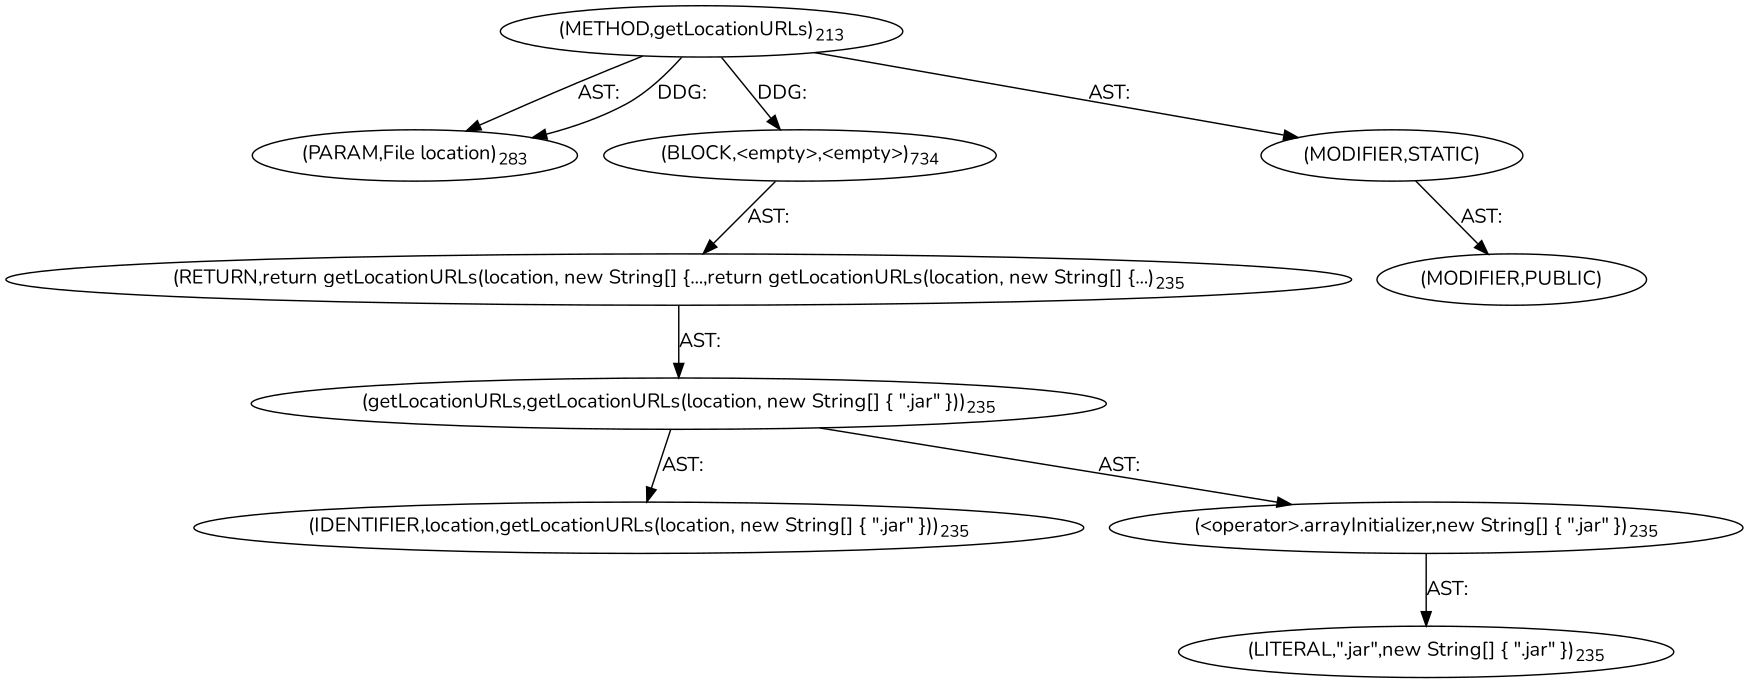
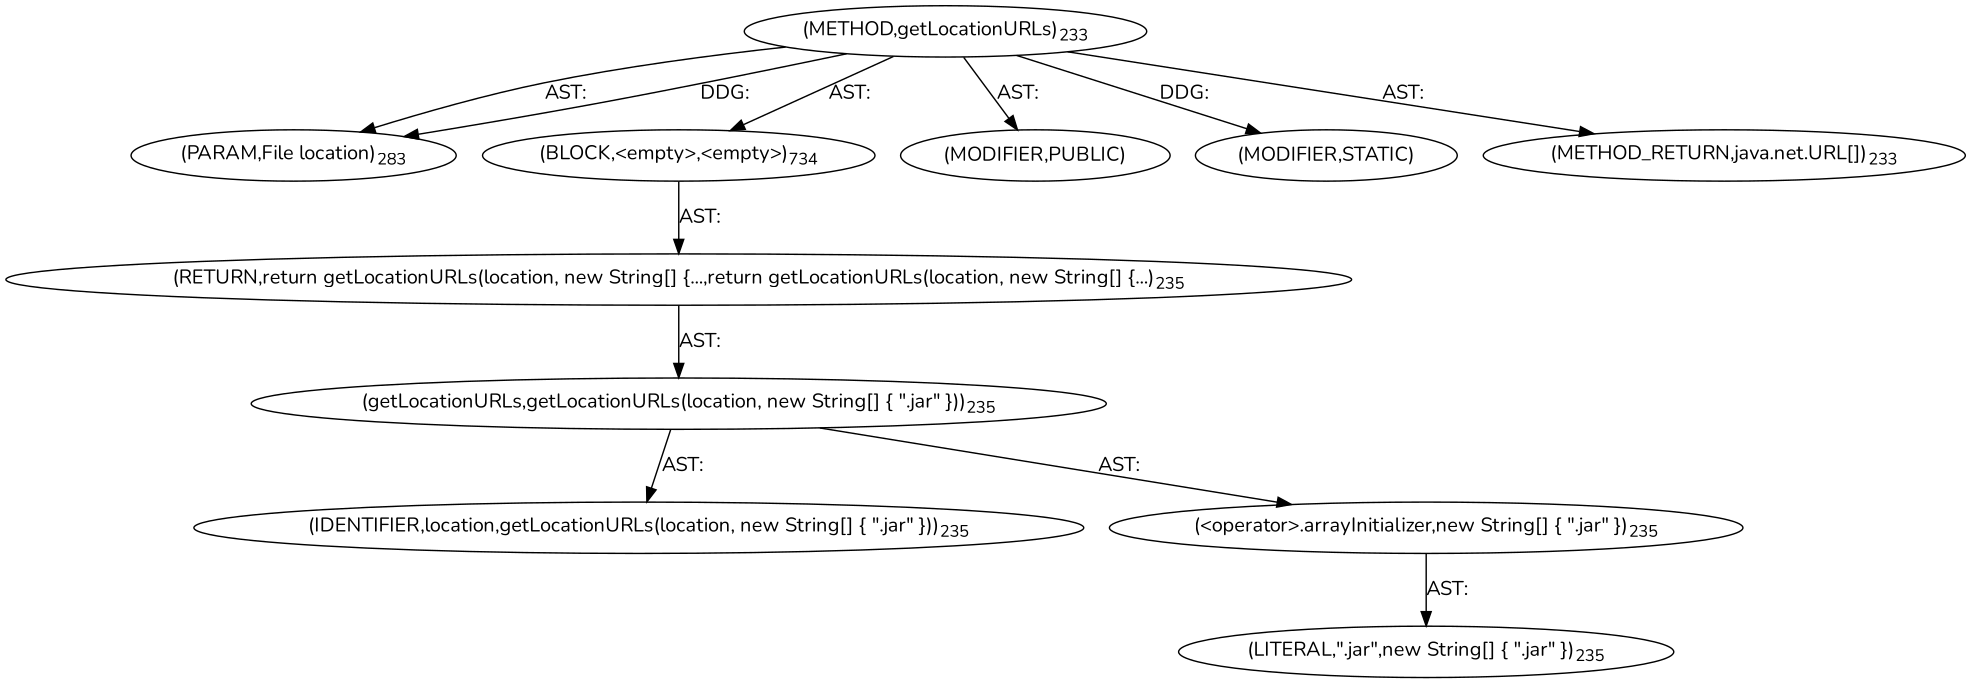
(830, 29) -> (1074, 29)
(785, 93) -> (853, 93)
(1112, 93) -> (1187, 93)
none -> (1724, 155)
(1447, 212) -> (986, 88)
